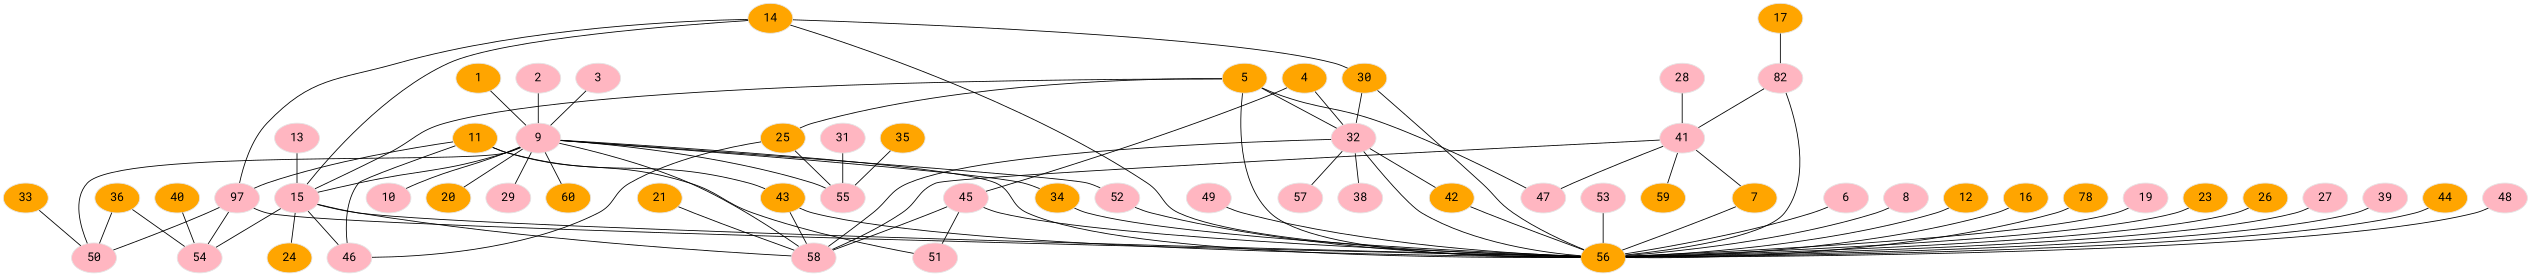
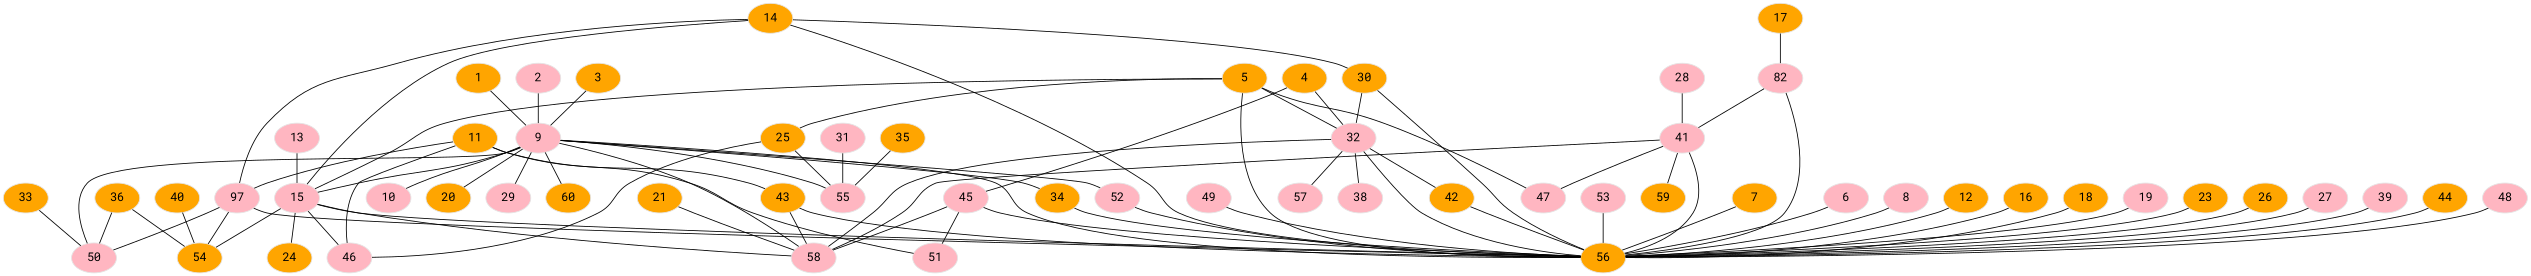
(598, 78) -> (598, 78)
(1718, 168) -> (1687, 220)
(2086, 198) -> (2086, 198)
(200, 258) -> (200, 258)
